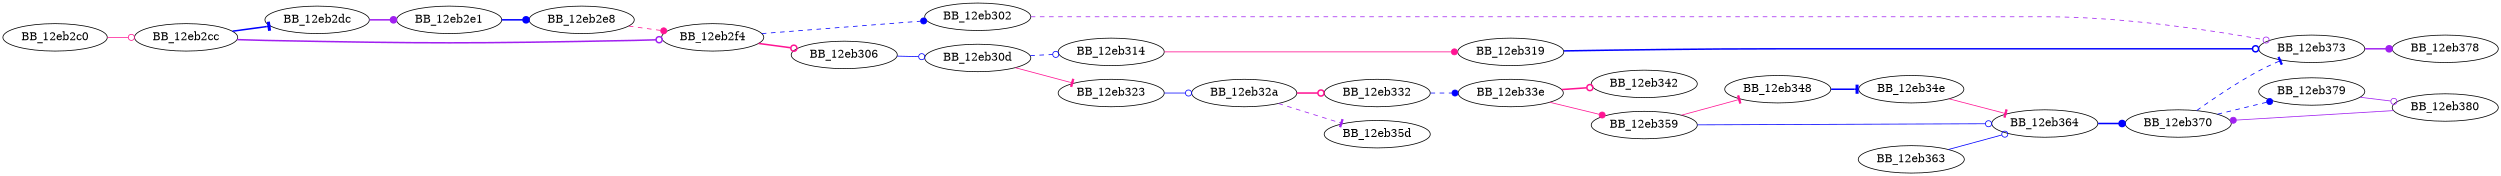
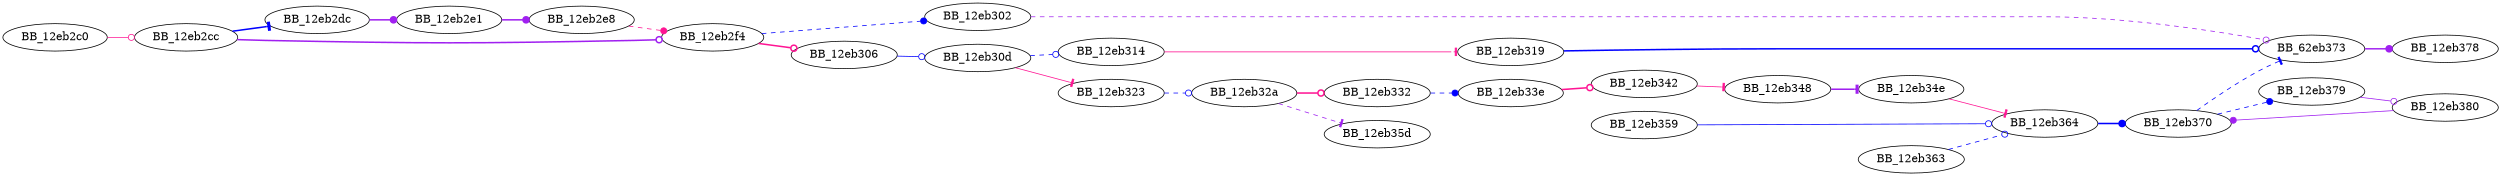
(512, 20) -> (512, 20)
(2312, 49) -> (2312, 49)
(1308, 52) -> (1308, 52)
(1843, 89) -> (1843, 89)
(1175, 93) -> (1175, 93)
(1574, 108) -> none
(1709, 108) -> (1709, 86)
(1975, 142) -> (1975, 142)
